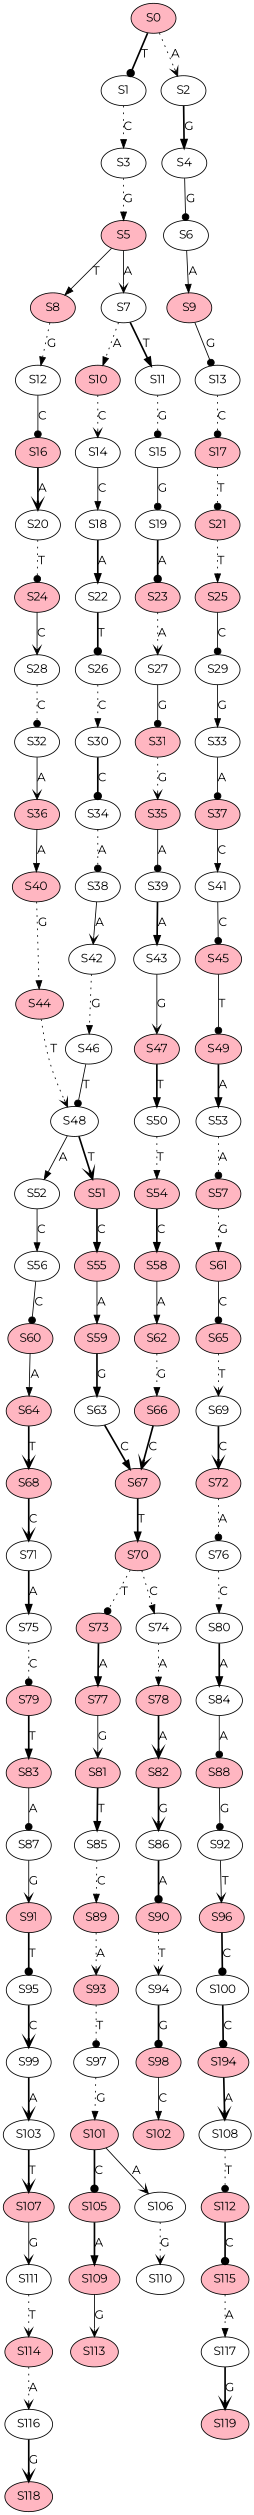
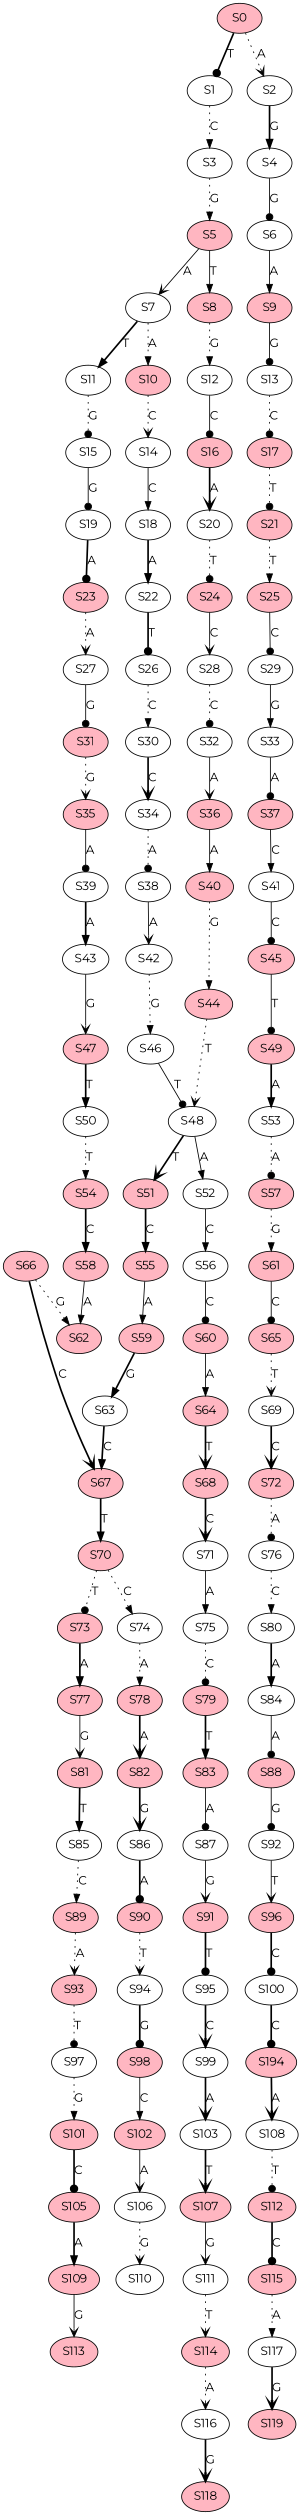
(98, 775) -> (148, 774)
(157, 1371) -> (50, 1299)
(29, 1588) -> (205, 1588)
(124, 2168) -> (140, 2167)
